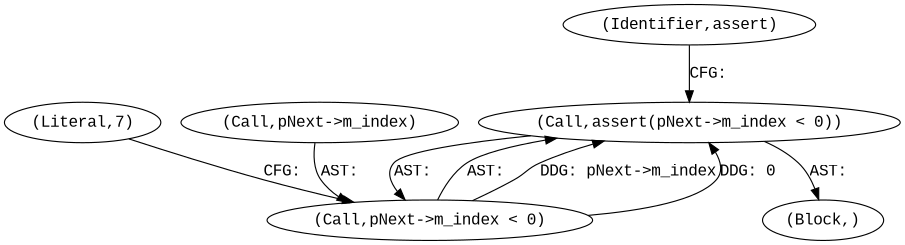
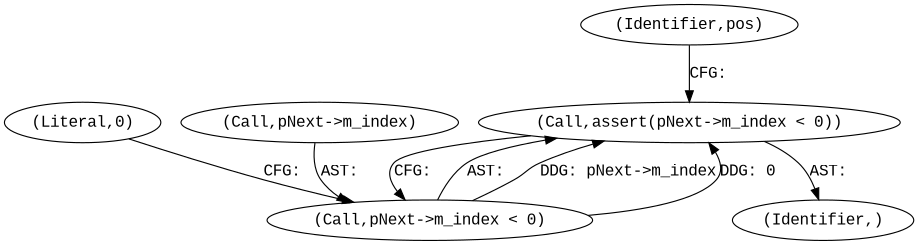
(689, 25) -> (689, 25)
(83, 122) -> (83, 122)
(417, 171) -> (417, 171)
(823, 220) -> (823, 220)
